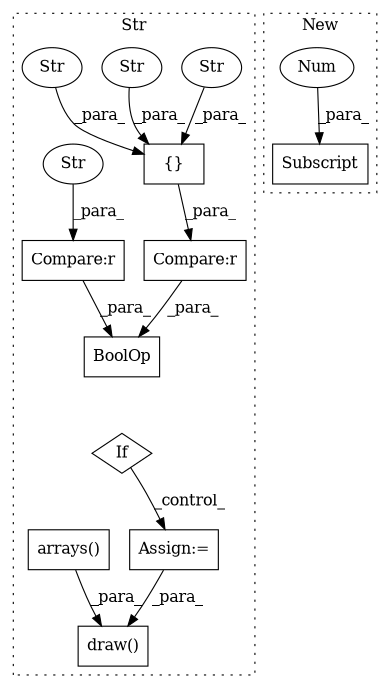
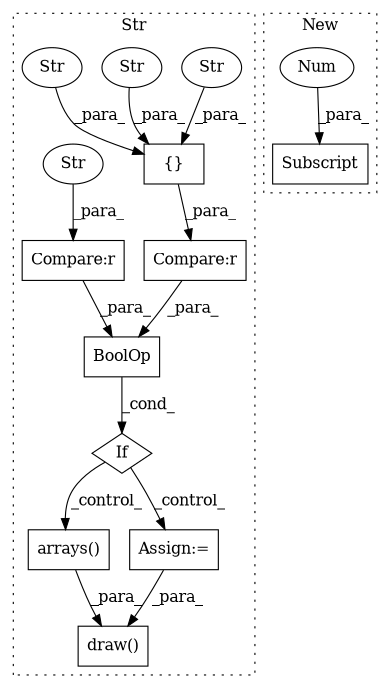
none -> (122, 400)
none -> (77, 485)
